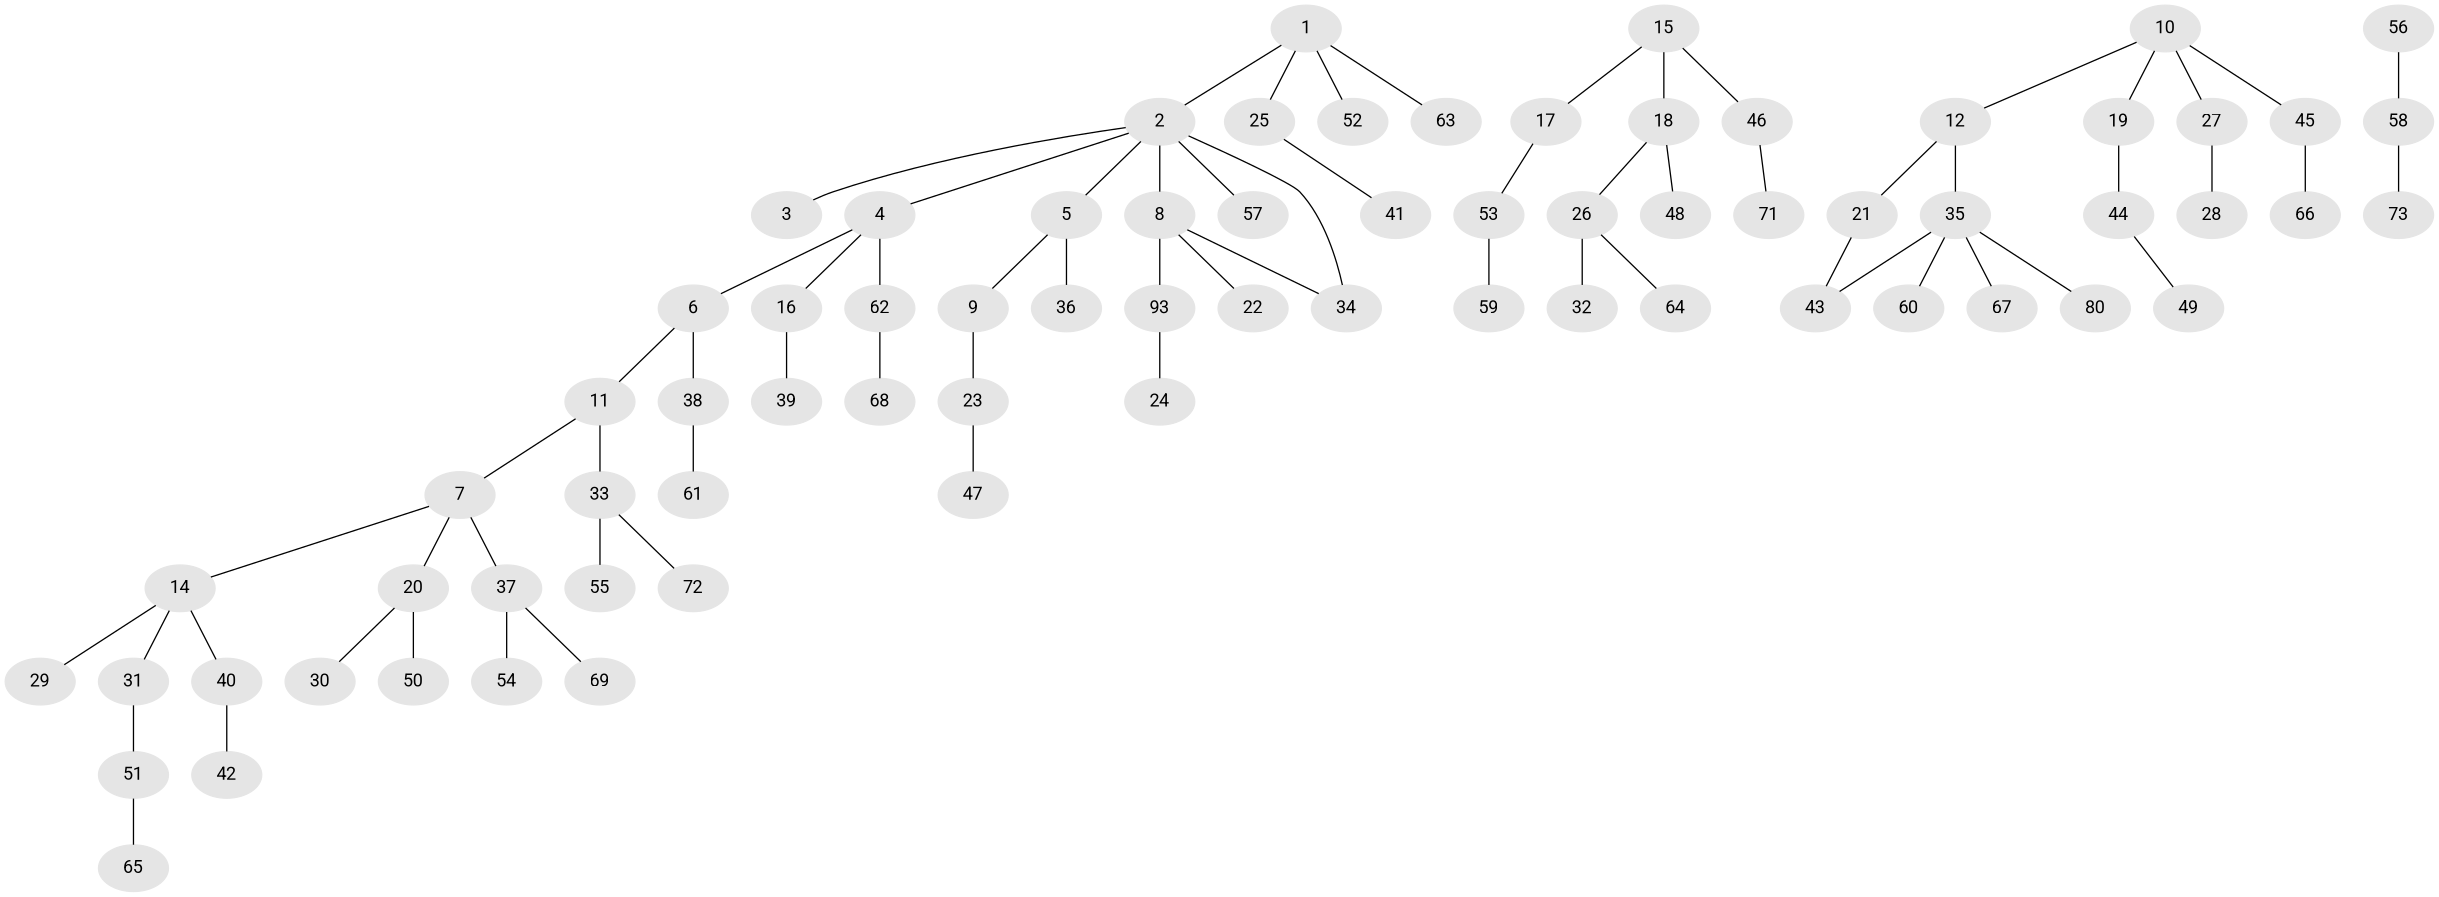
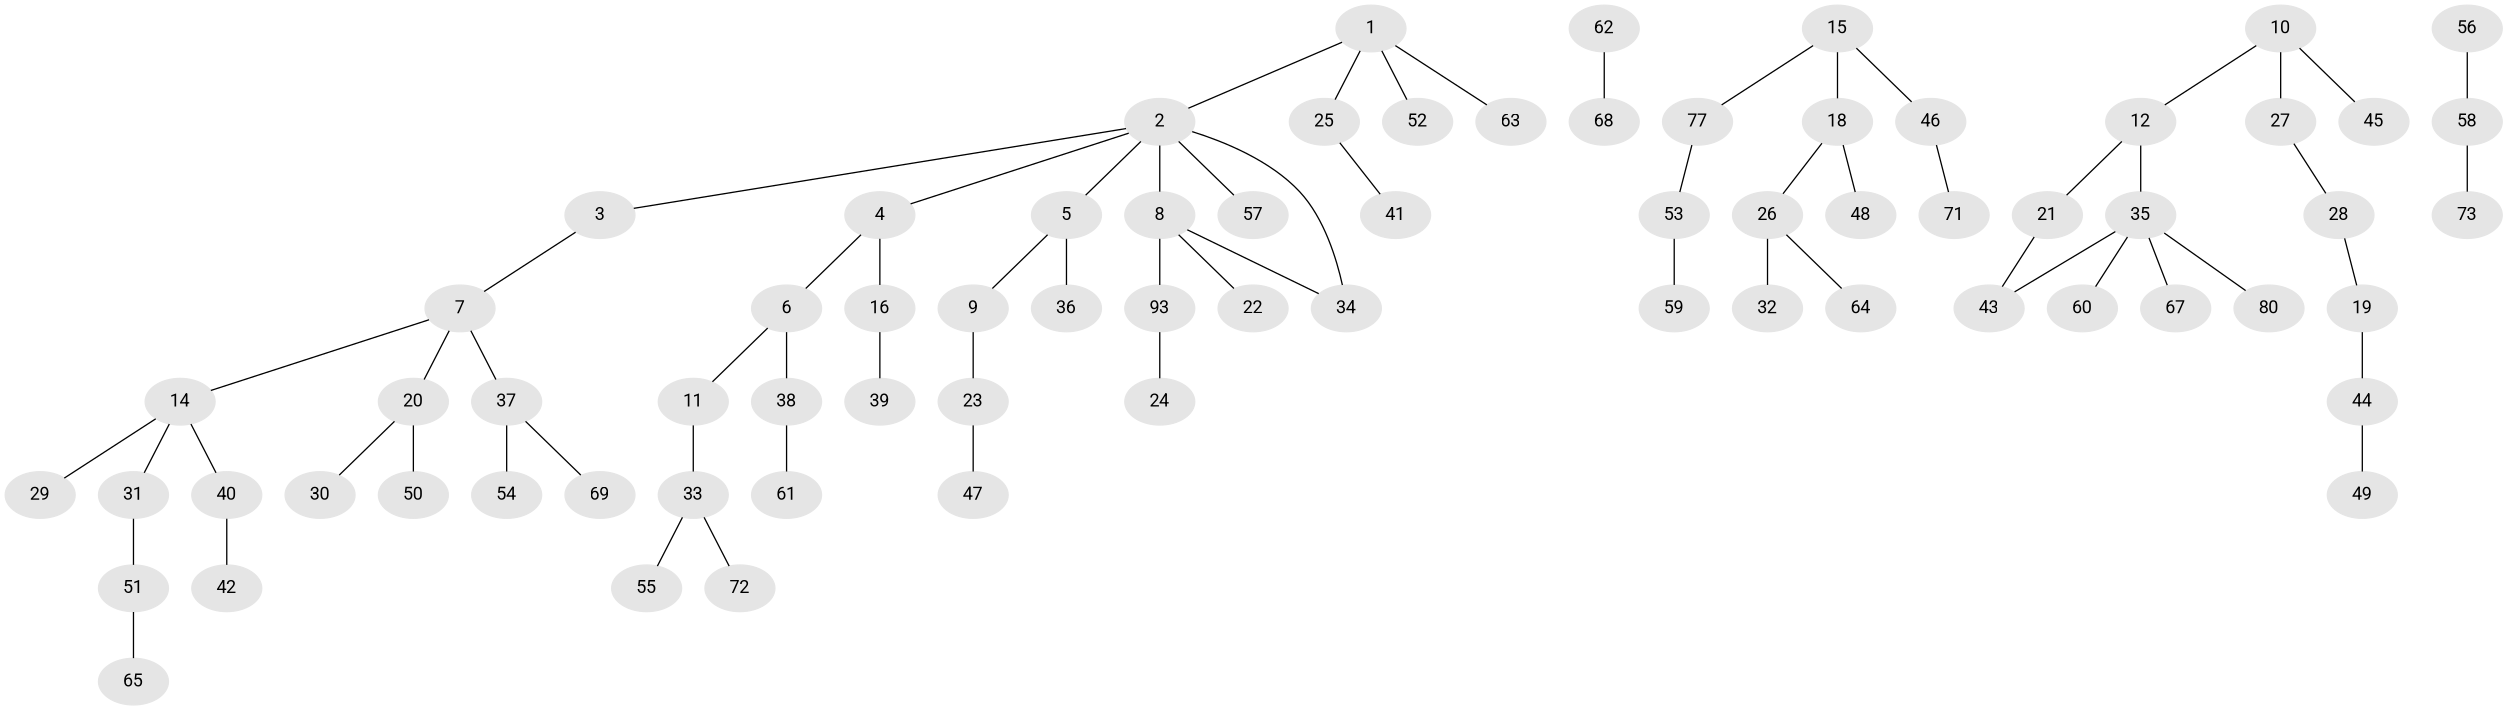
(2142, 75) -> (2351, 262)
(1546, 122) -> (1698, 122)
(2305, 215) -> none
(880, 262) -> none
(530, 448) -> (530, 262)
